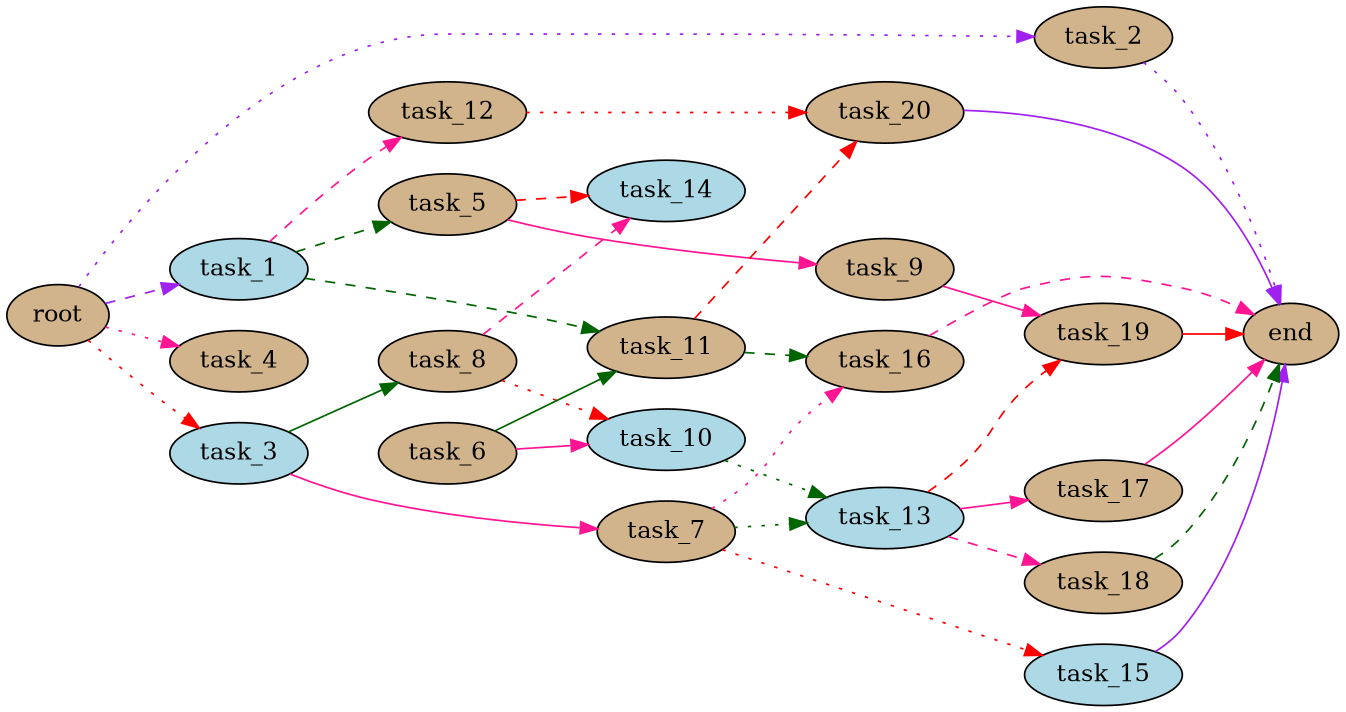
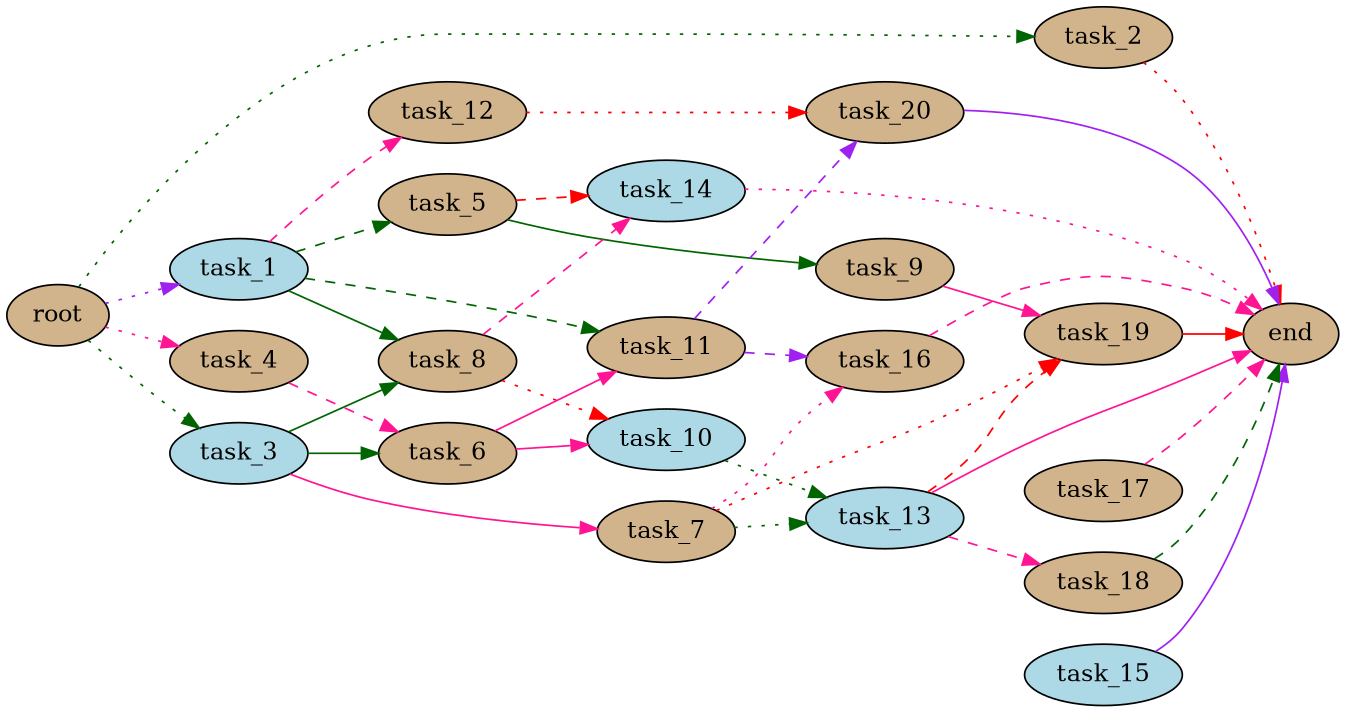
(501, 34) -> (501, 34)
(1224, 165) -> (1224, 165)
none -> (1005, 211)
(769, 237) -> (769, 237)
(652, 247) -> (652, 247)
(134, 296) -> (134, 296)
none -> (335, 312)
(767, 354) -> (767, 354)
(136, 380) -> (136, 380)
none -> (331, 402)
(542, 408) -> (542, 408)
(1201, 421) -> (1201, 421)
none -> (334, 453)
(985, 506) -> (1081, 420)
(874, 600) -> (881, 442)
